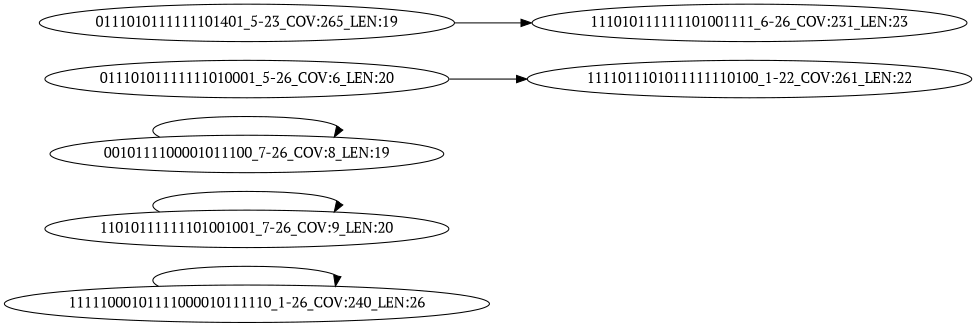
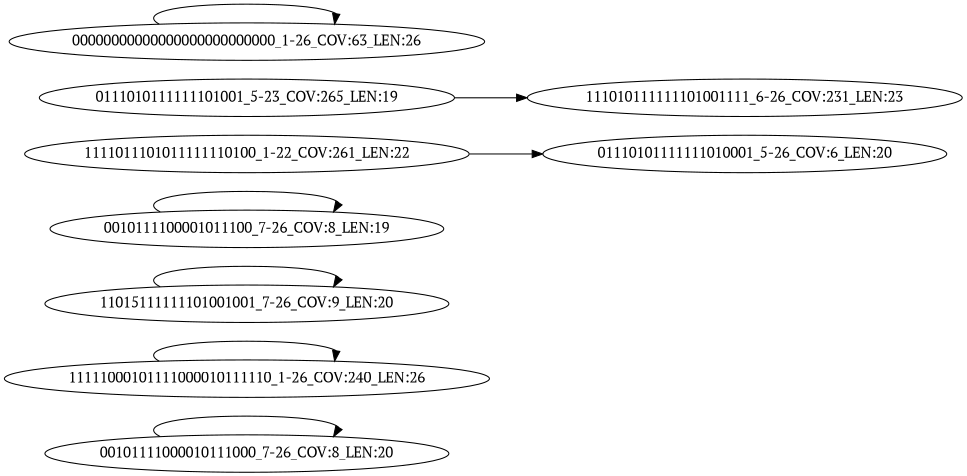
(247, 23) -> (247, 98)
none -> (247, 42)
(483, 79) -> (501, 154)
(247, 229) -> (247, 304)
none -> (247, 454)
